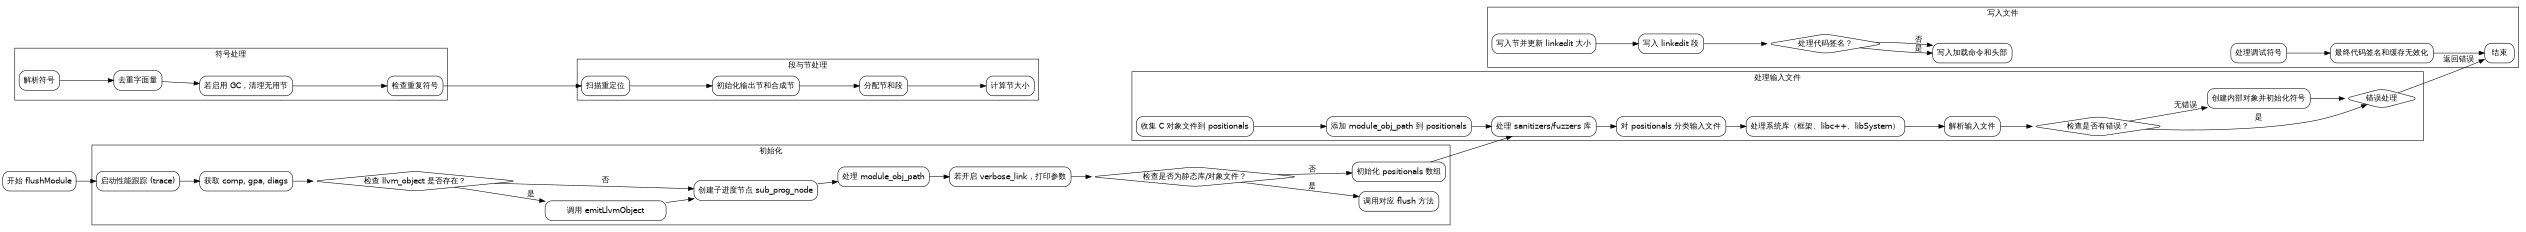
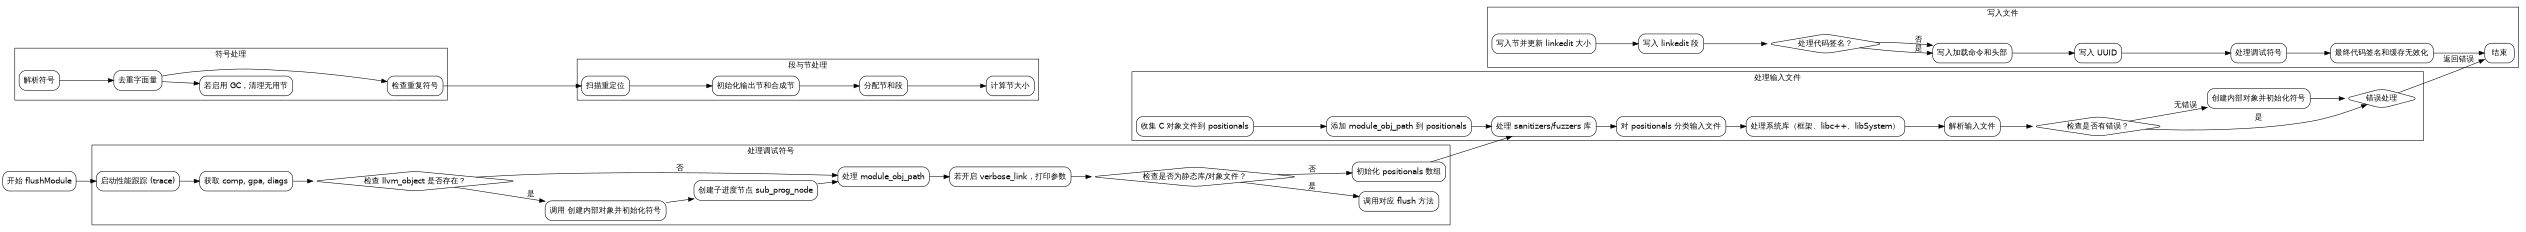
none -> (2098, 53)
(337, 86) -> (272, 70)
(771, 151) -> (771, 151)
(592, 186) -> (654, 173)
(606, 211) -> (606, 211)
